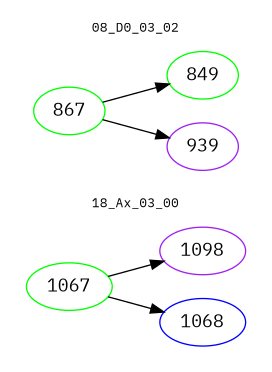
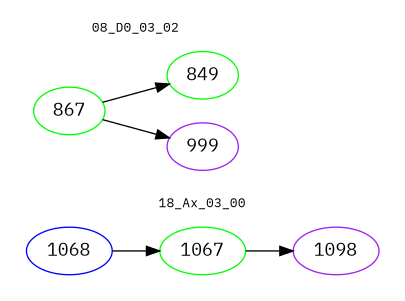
(203, 147) -> (203, 147)
(130, 303) -> (129, 251)
